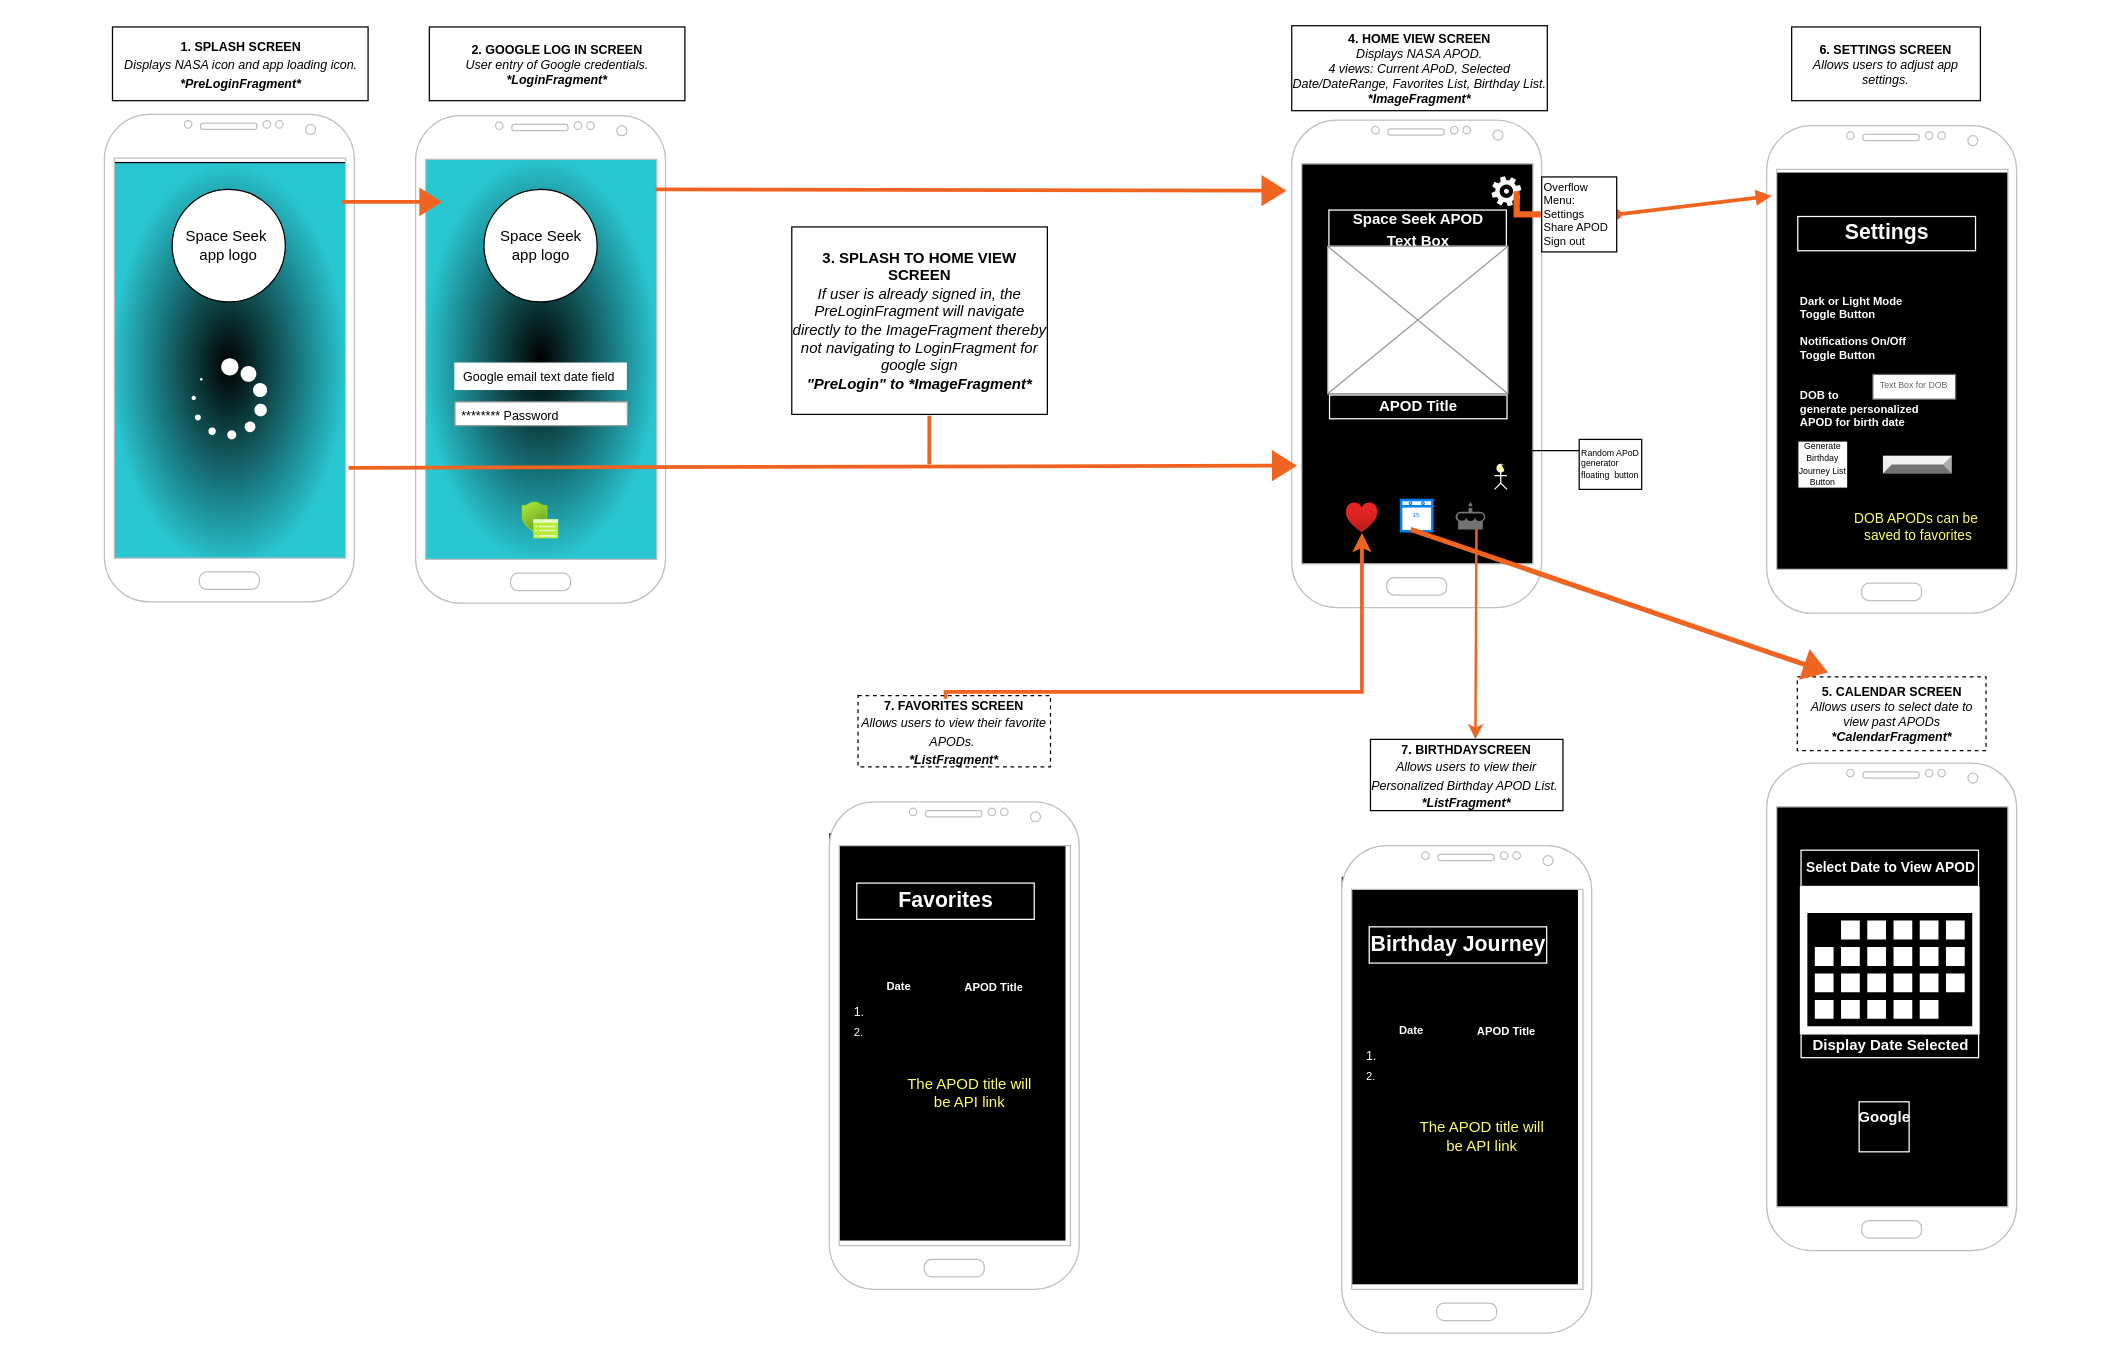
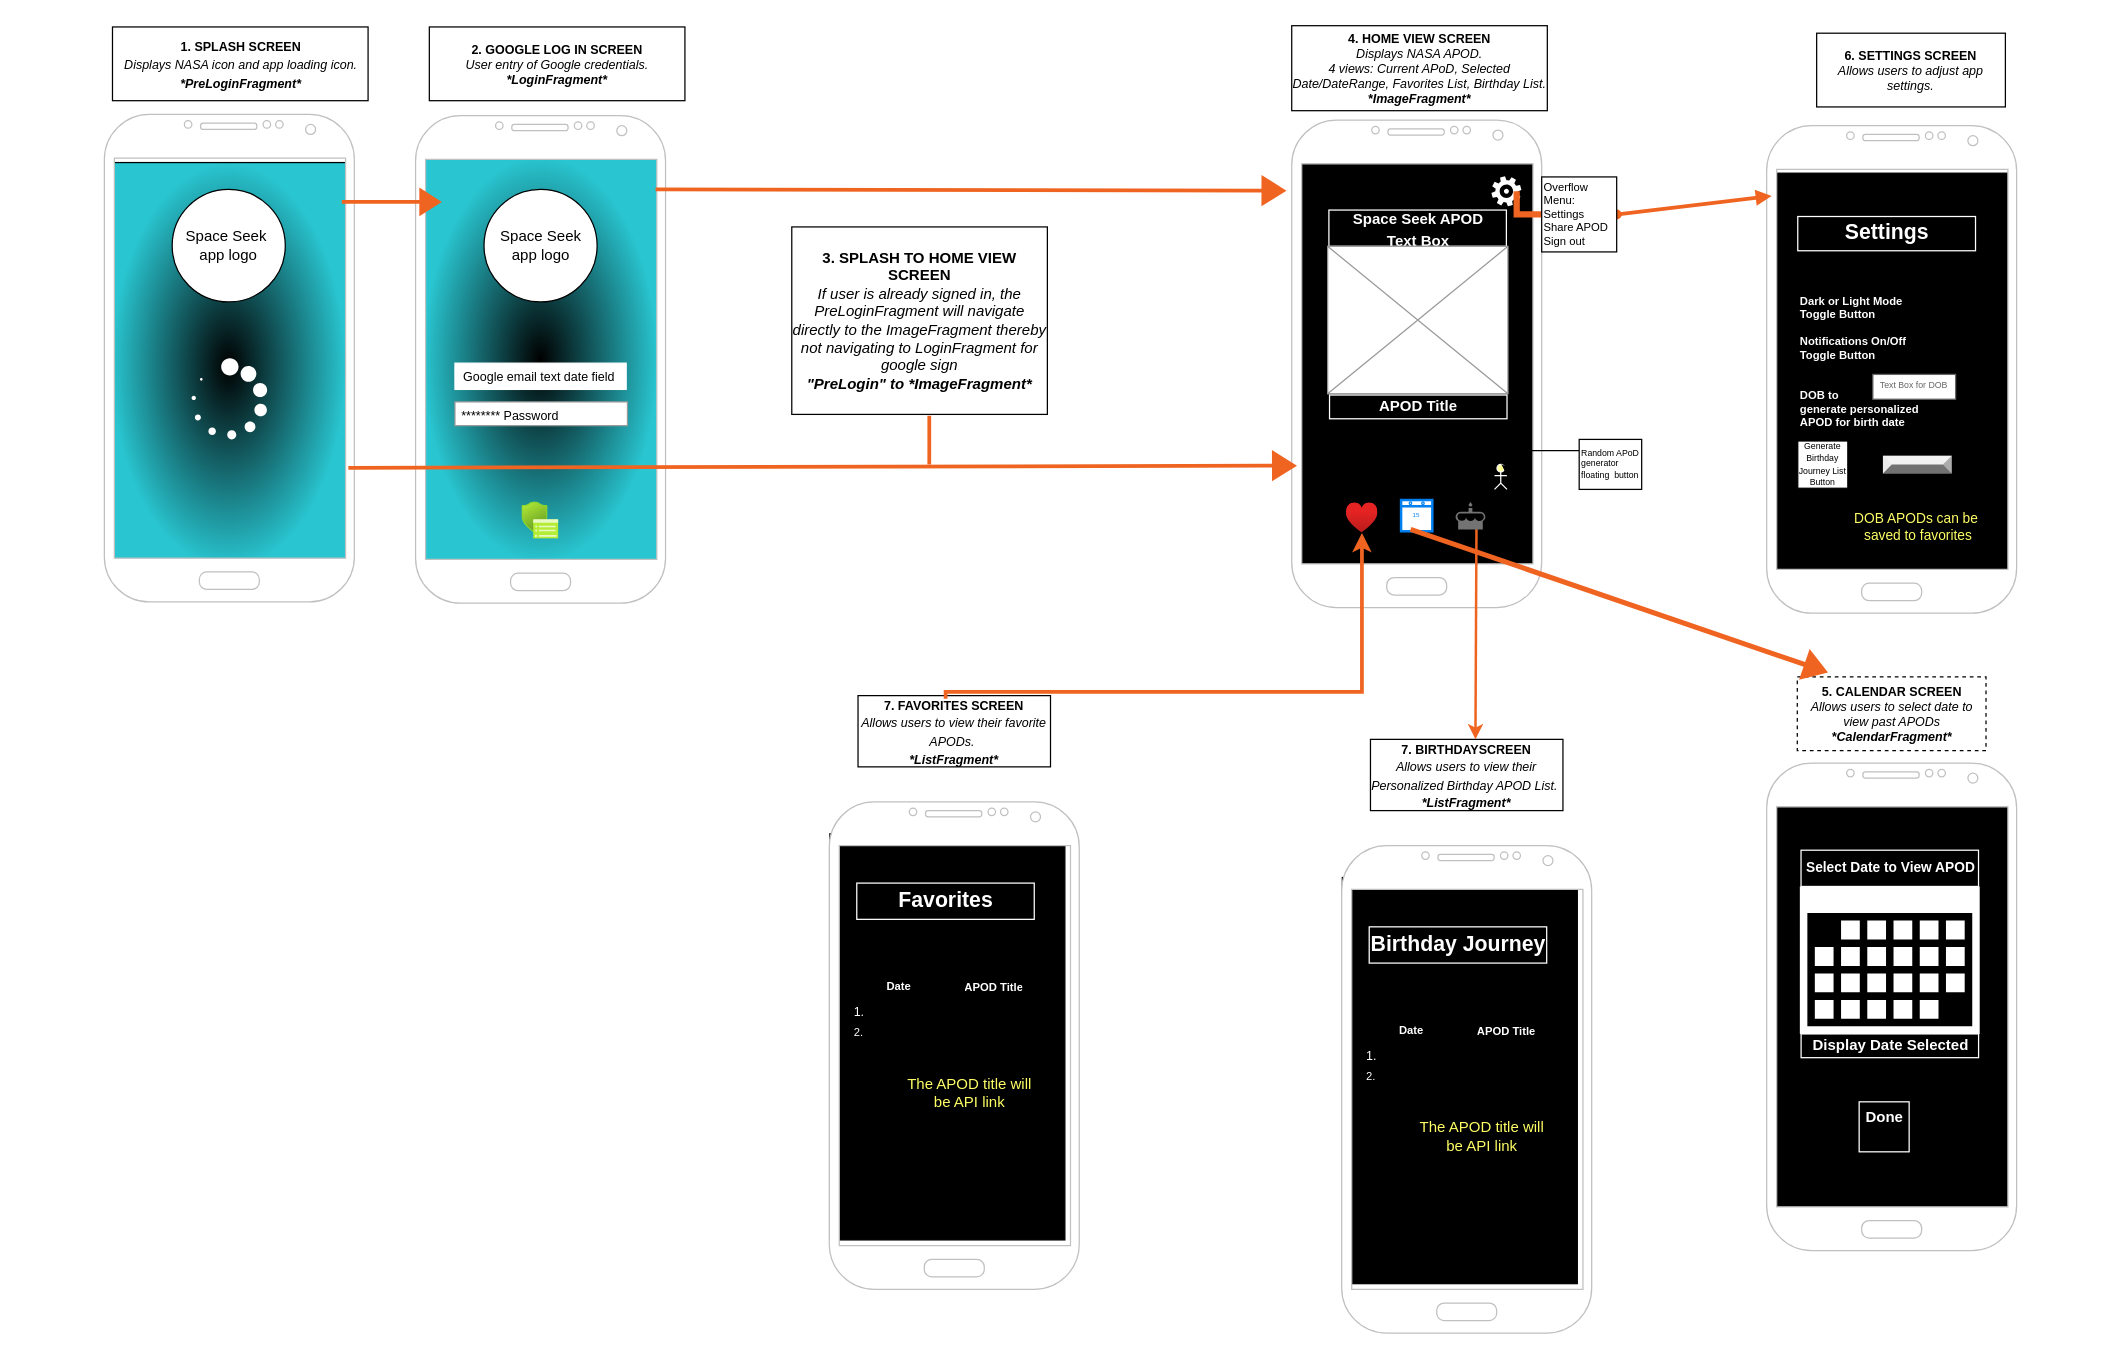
(1886, 64) -> (1911, 70)
(954, 731) -> (954, 731)
(1885, 1127) -> (1885, 1127)
